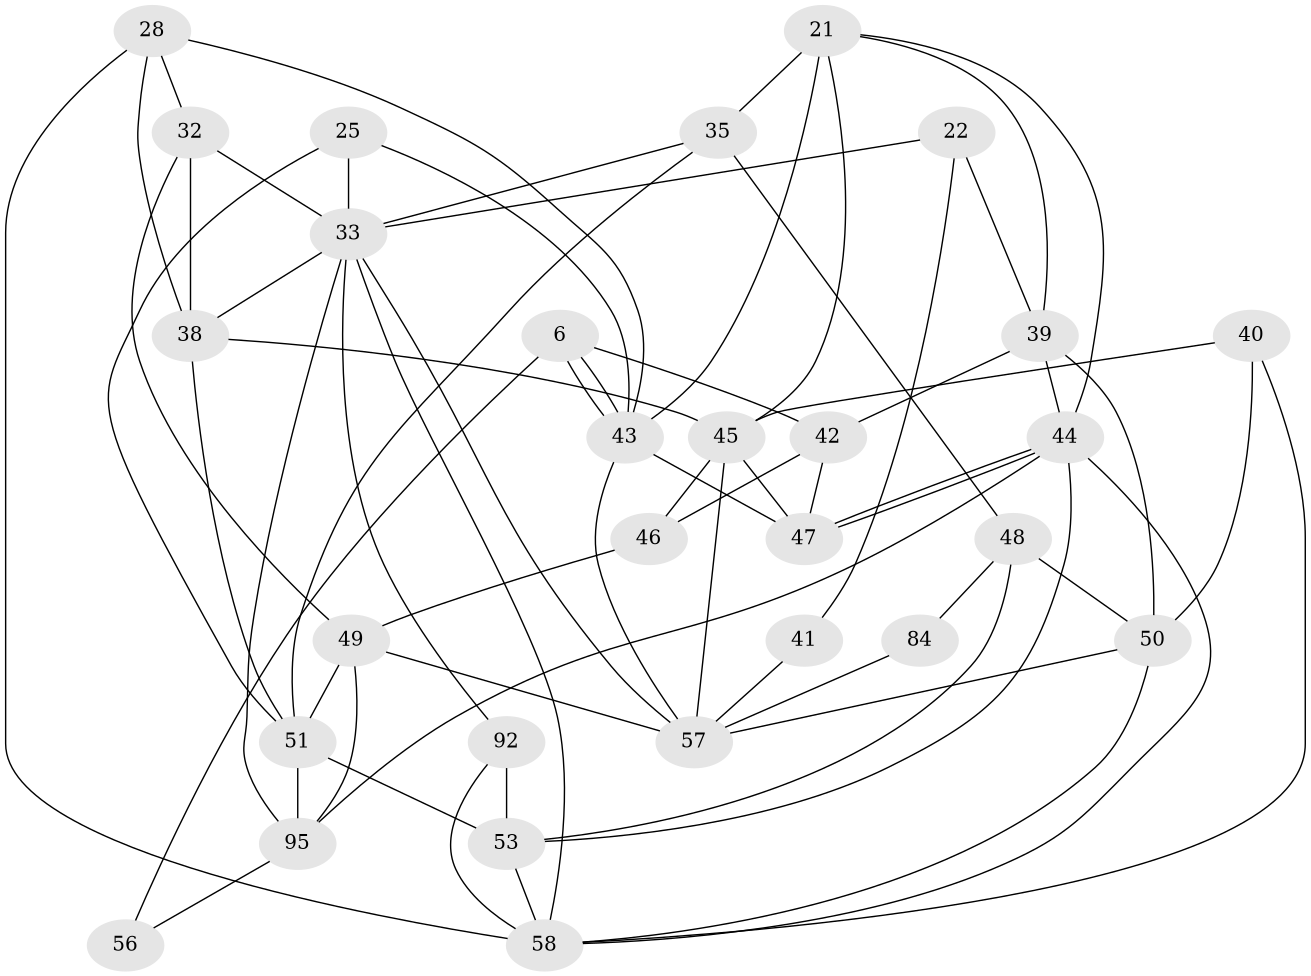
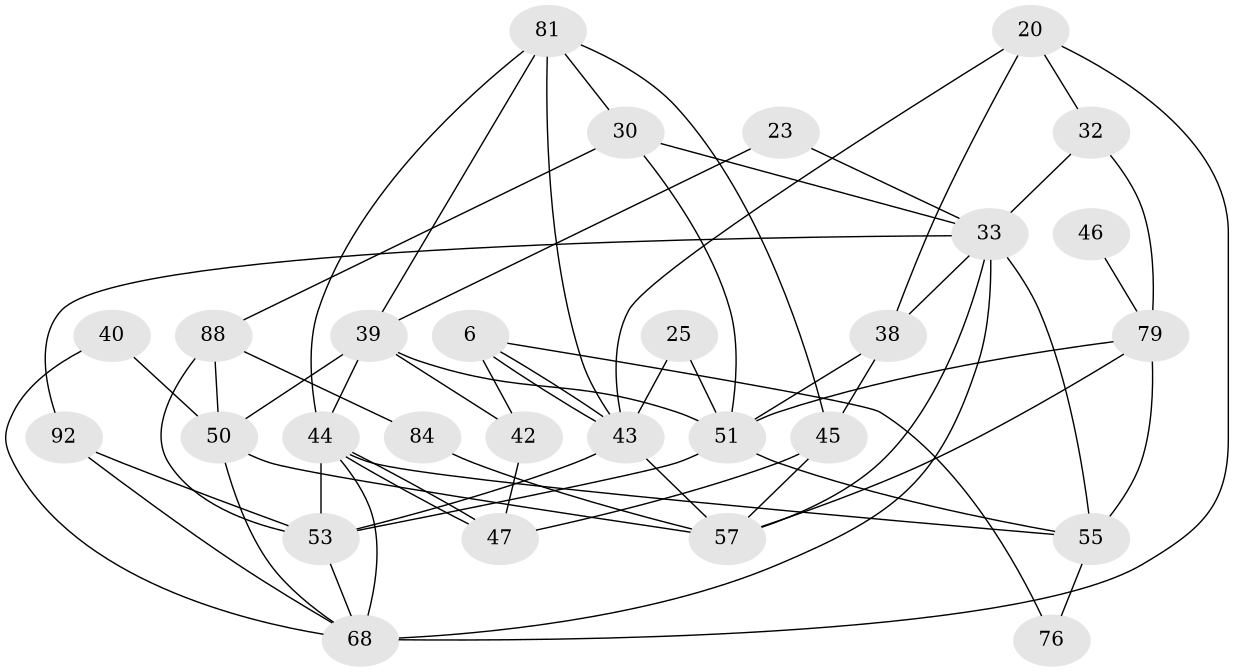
(152, 31) -> (1031, 31)
(823, 31) -> (548, 31)
(718, 133) -> (626, 133)
(957, 133) -> (781, 133)
(349, 184) -> none
(190, 227) -> none
(984, 378) -> none
none -> (517, 383)
(711, 486) -> (490, 492)
(688, 488) -> none
(739, 488) -> none
(1013, 539) -> (214, 336)
(351, 641) -> (1151, 336)
(804, 641) -> none
(298, 844) -> (1091, 539)
(126, 945) -> (1052, 641)
(545, 945) -> (361, 641)
